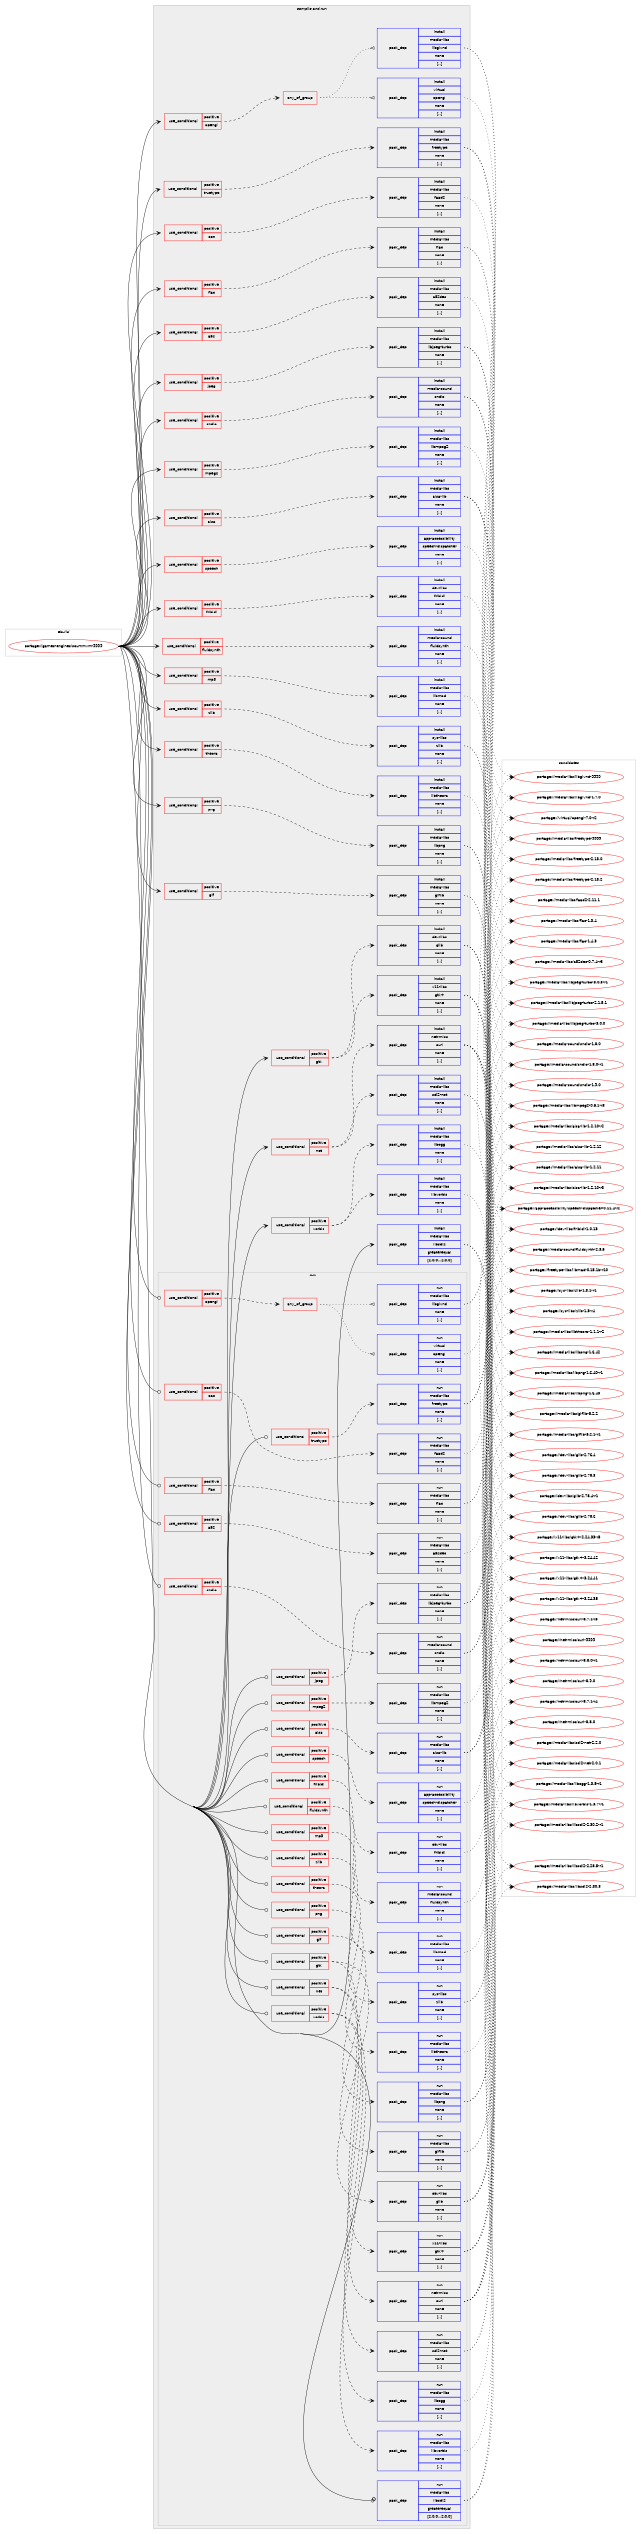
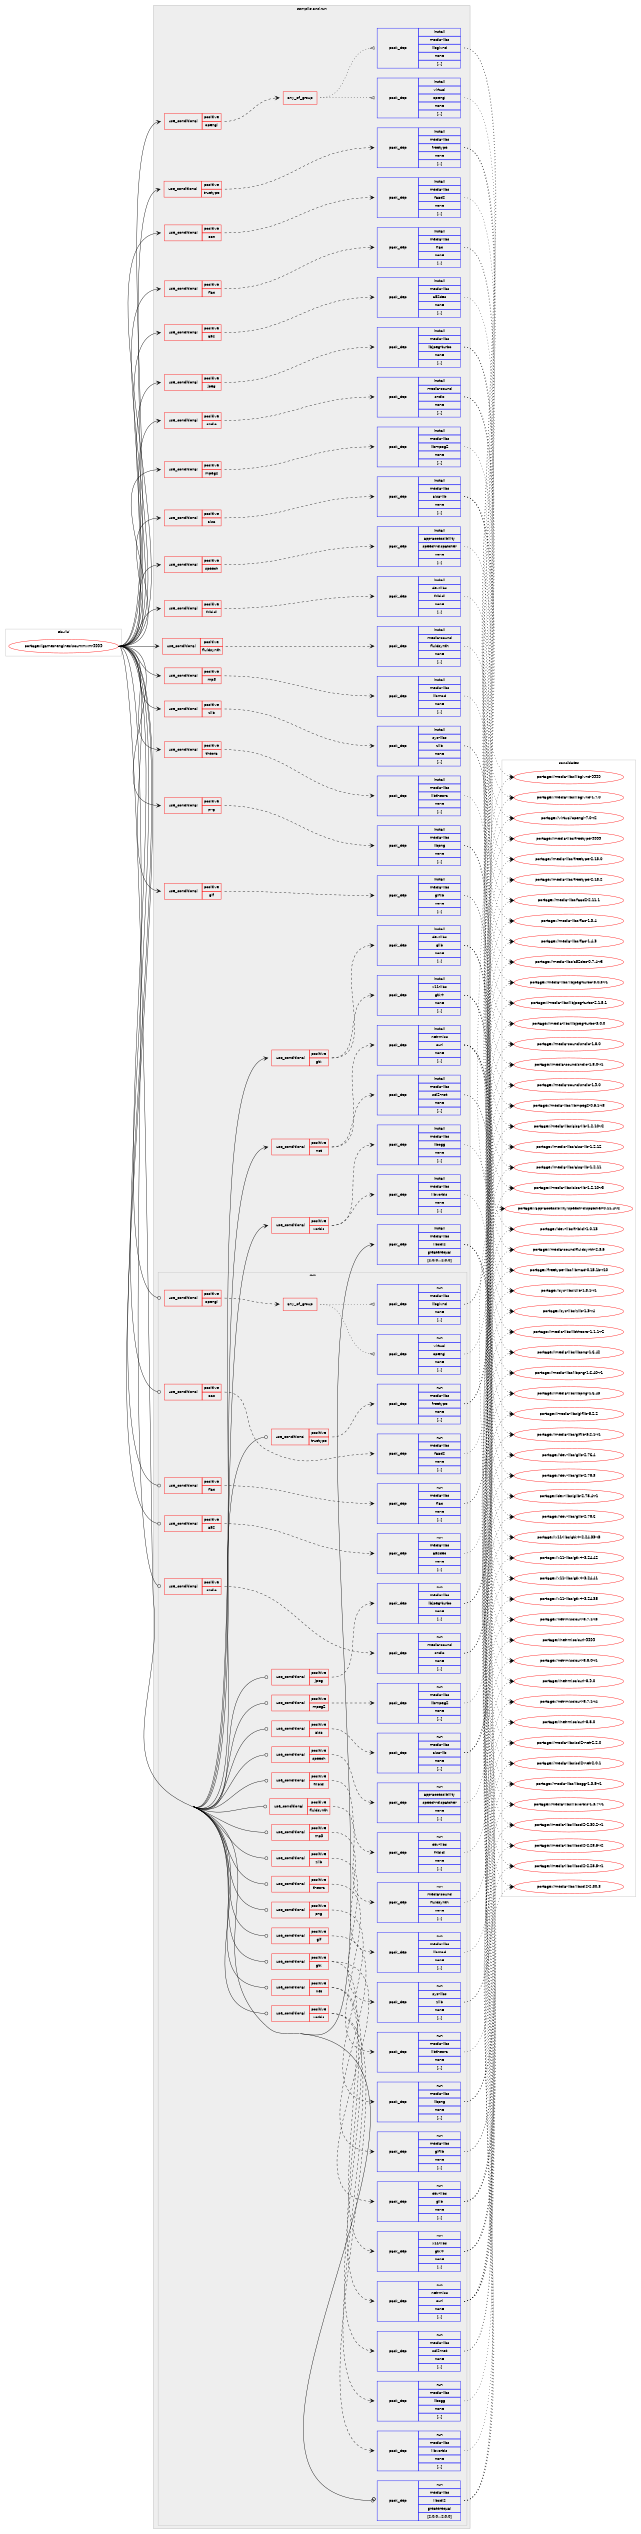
none -> (569, 1846)
